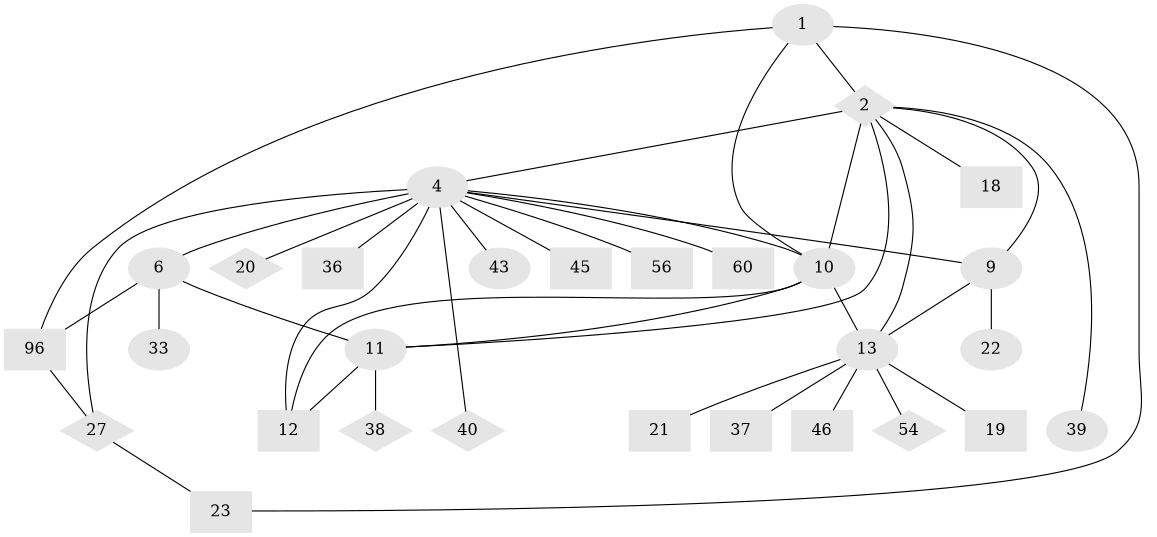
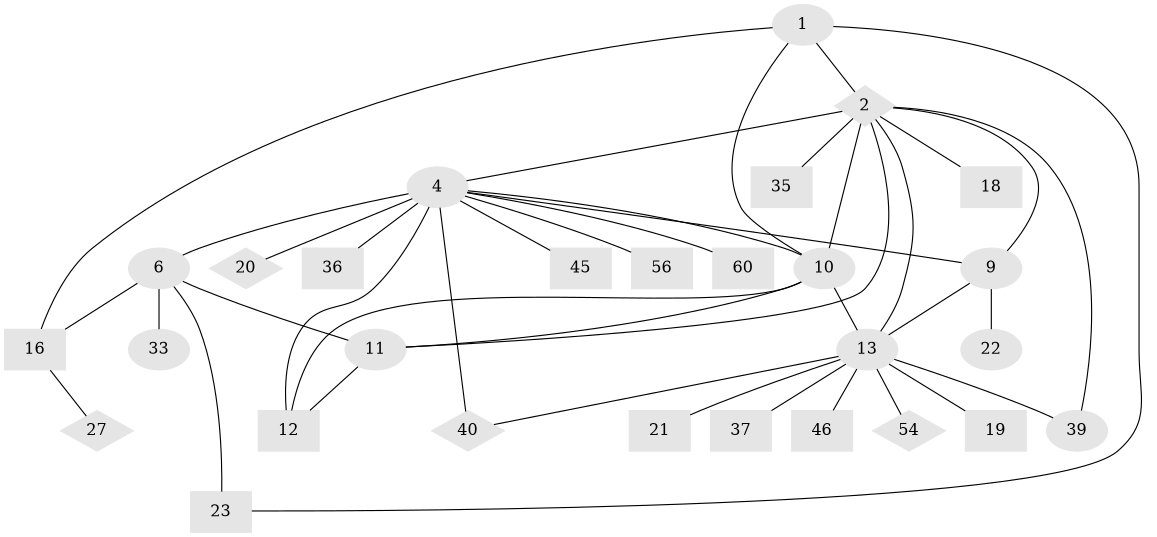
none -> (782, 187)
(175, 221) -> none
(500, 268) -> none
(35, 350) -> (35, 350)
none -> (974, 387)
none -> (666, 390)
(376, 431) -> none
(152, 467) -> (214, 385)
